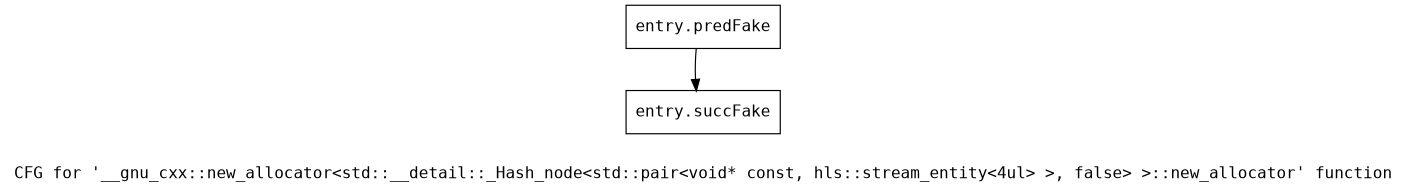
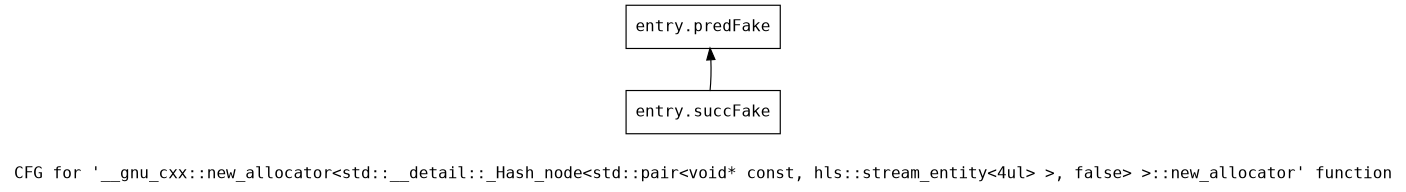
(695, 64) -> (711, 75)
